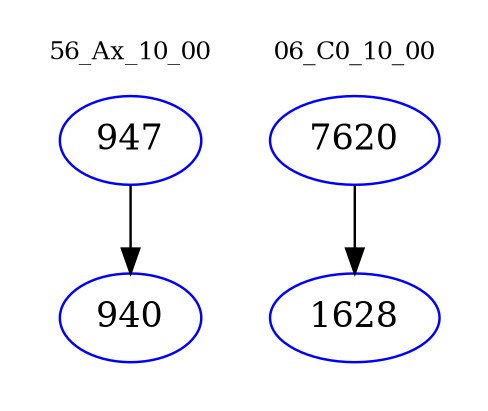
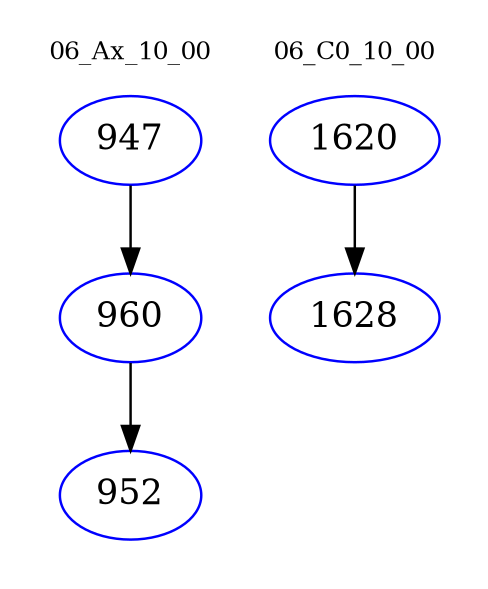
(131, 53) -> (131, 53)
(355, 140) -> (355, 140)
(131, 318) -> (131, 318)
none -> (131, 495)
